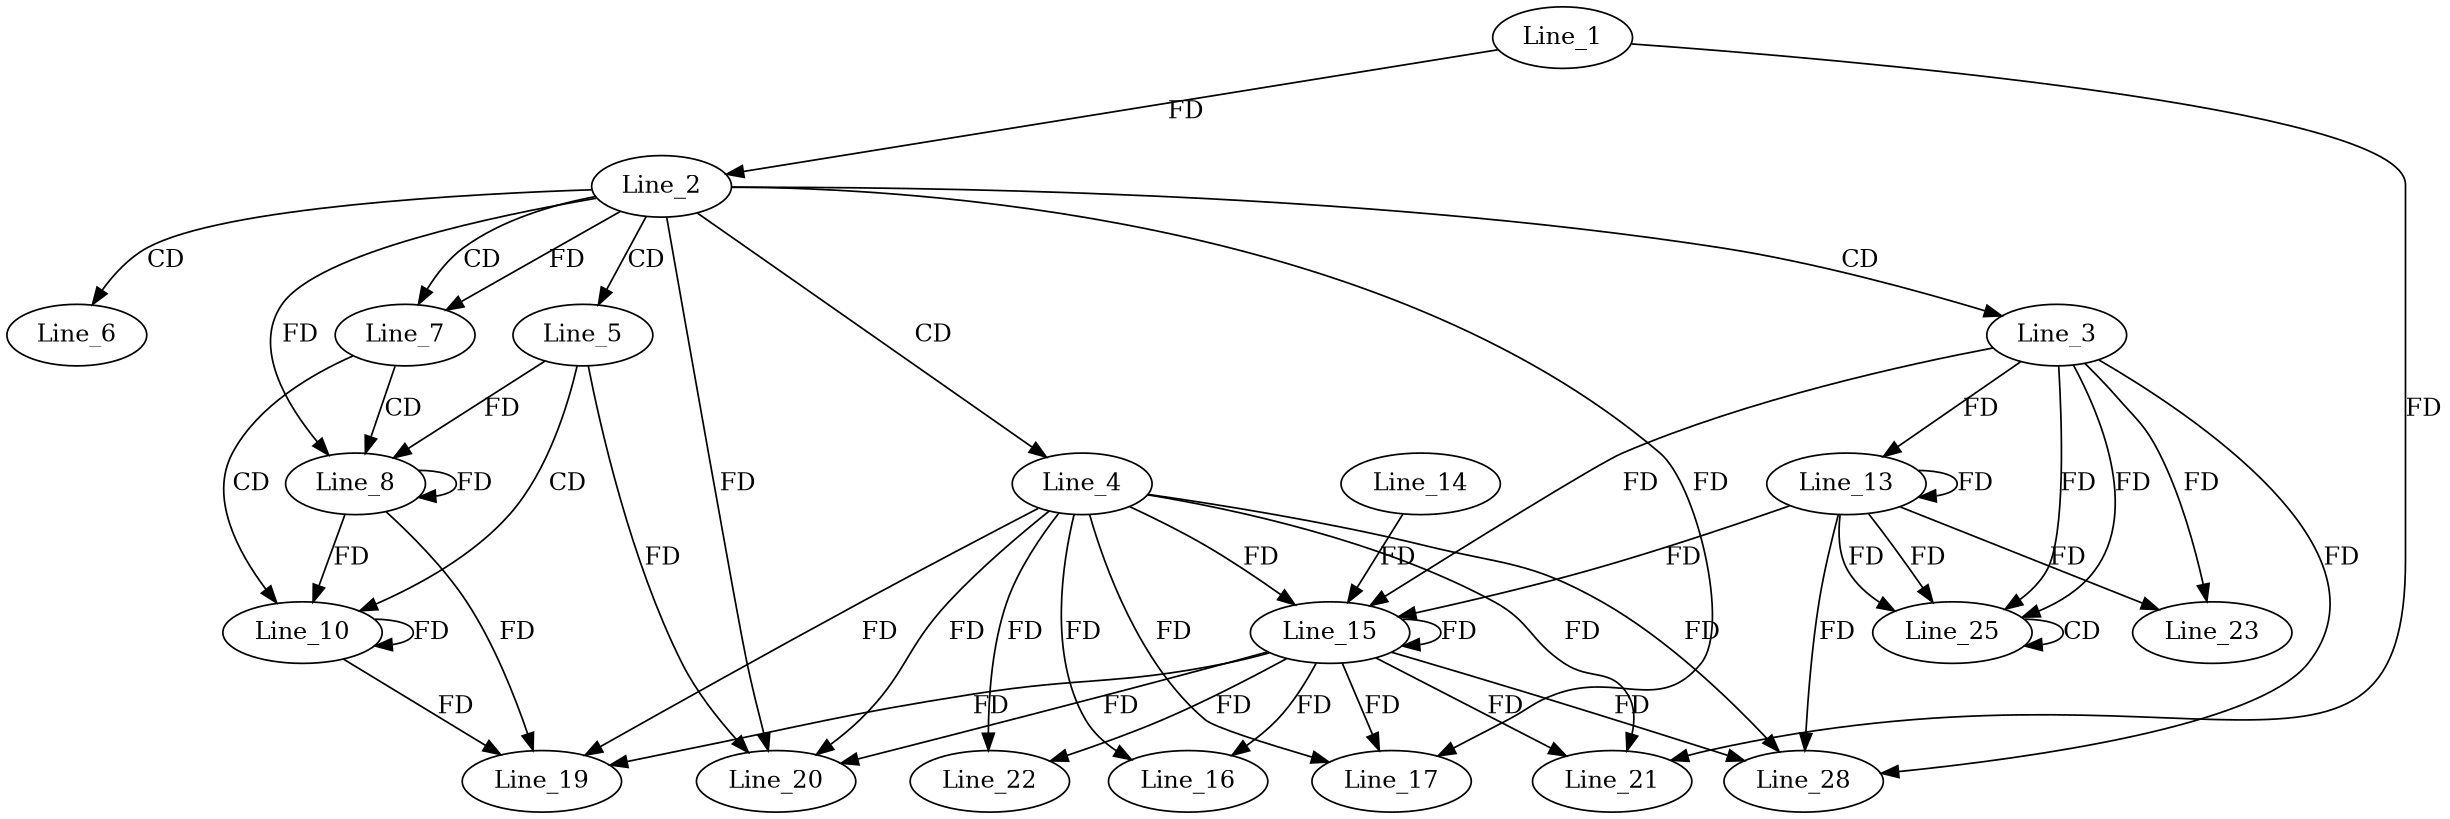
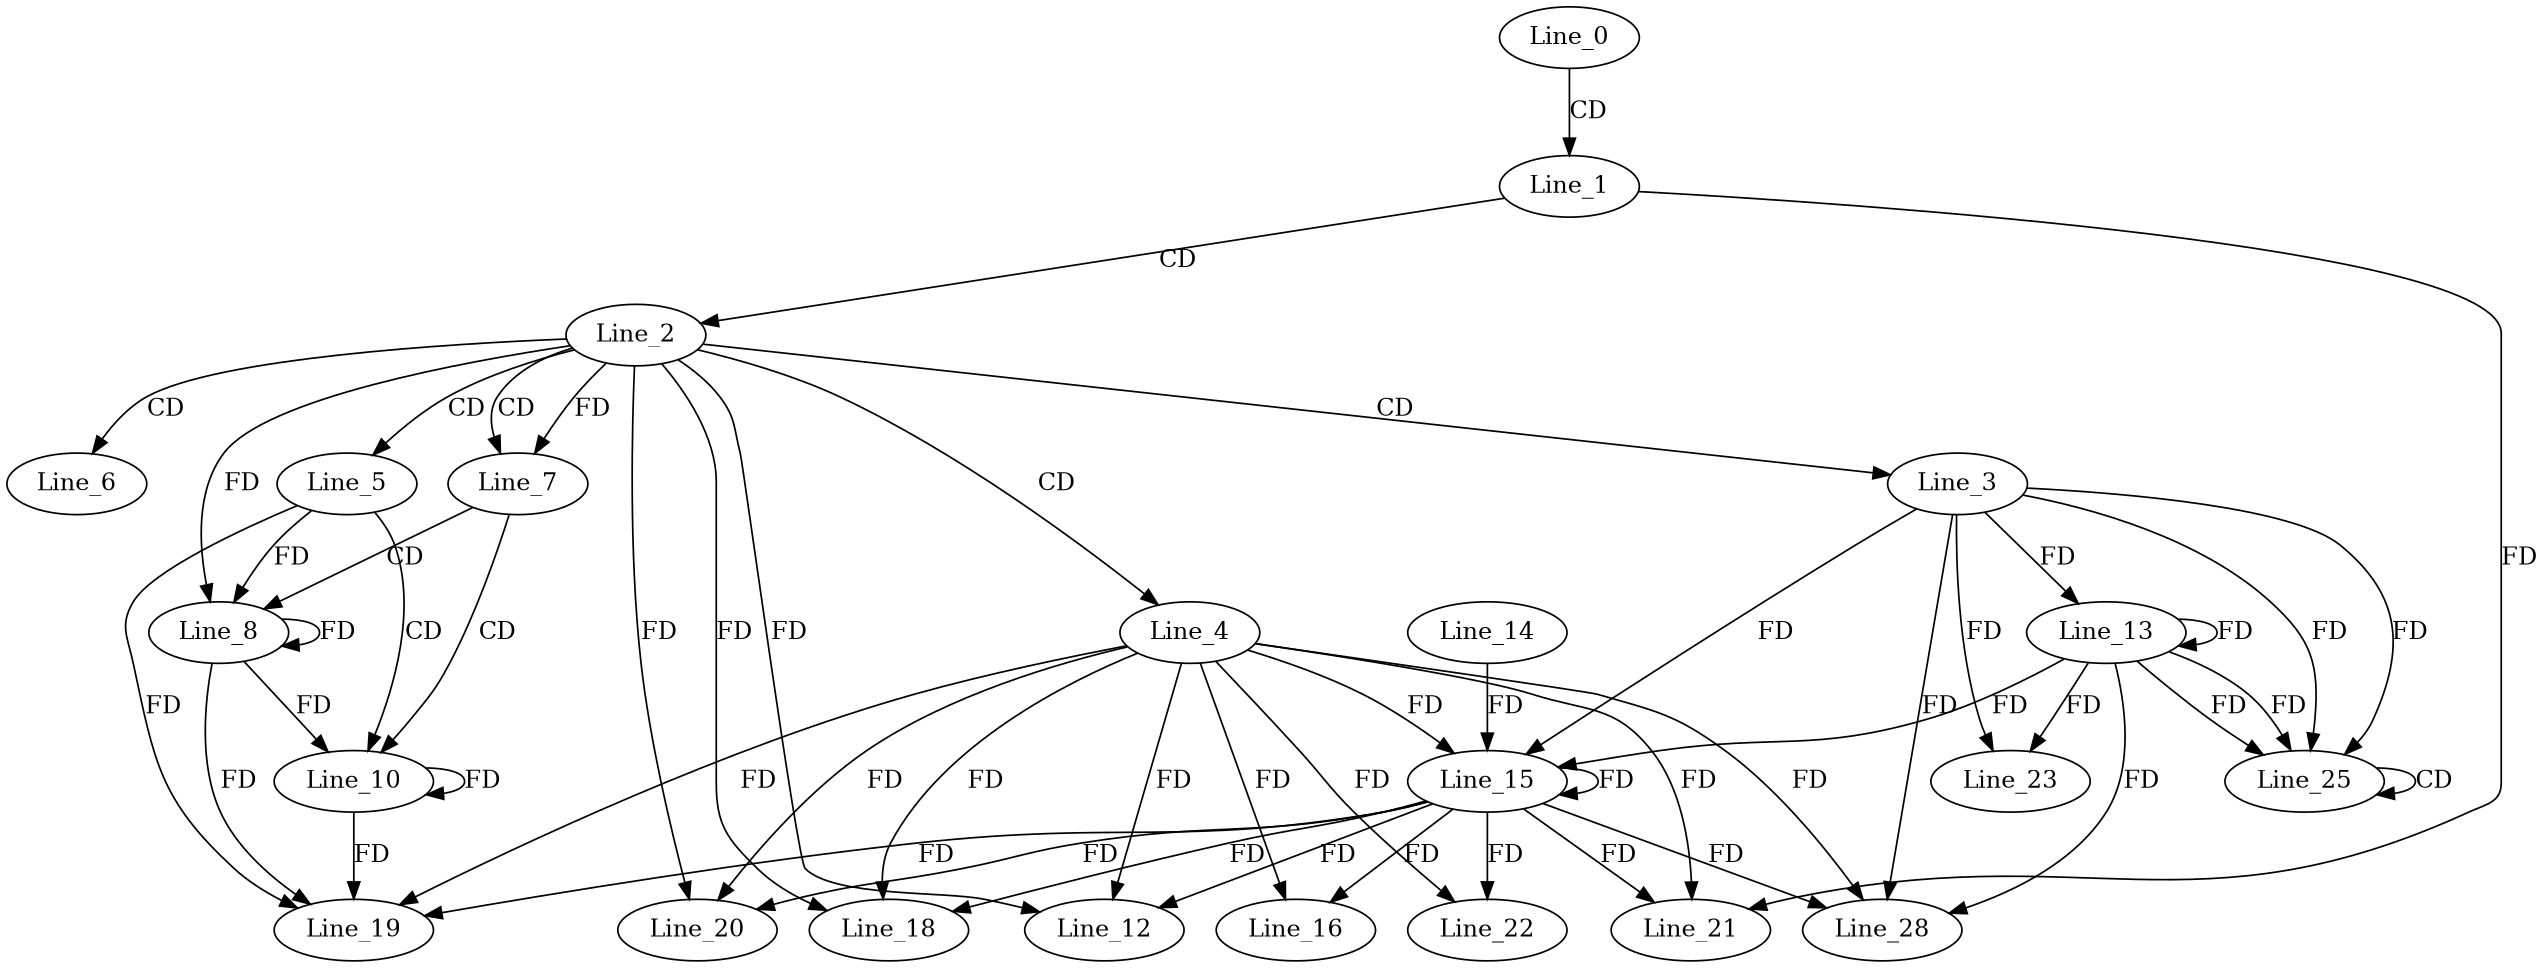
none -> (1569, 38)
(1186, 112) -> (1178, 261)
(641, 562) -> (137, 681)
(1392, 781) -> (1104, 930)
none -> (889, 930)
